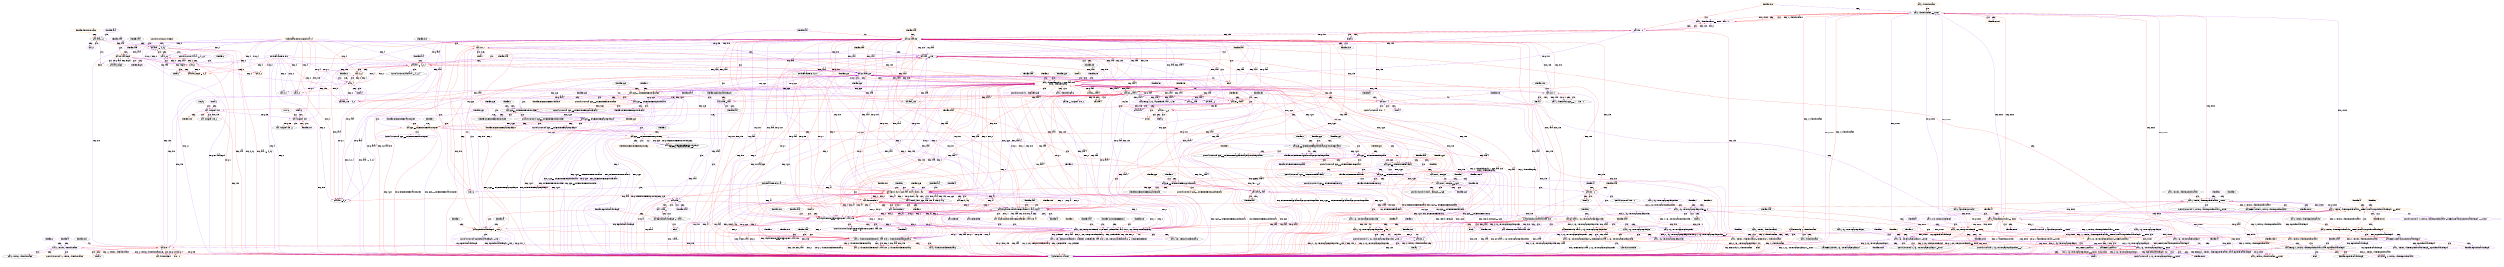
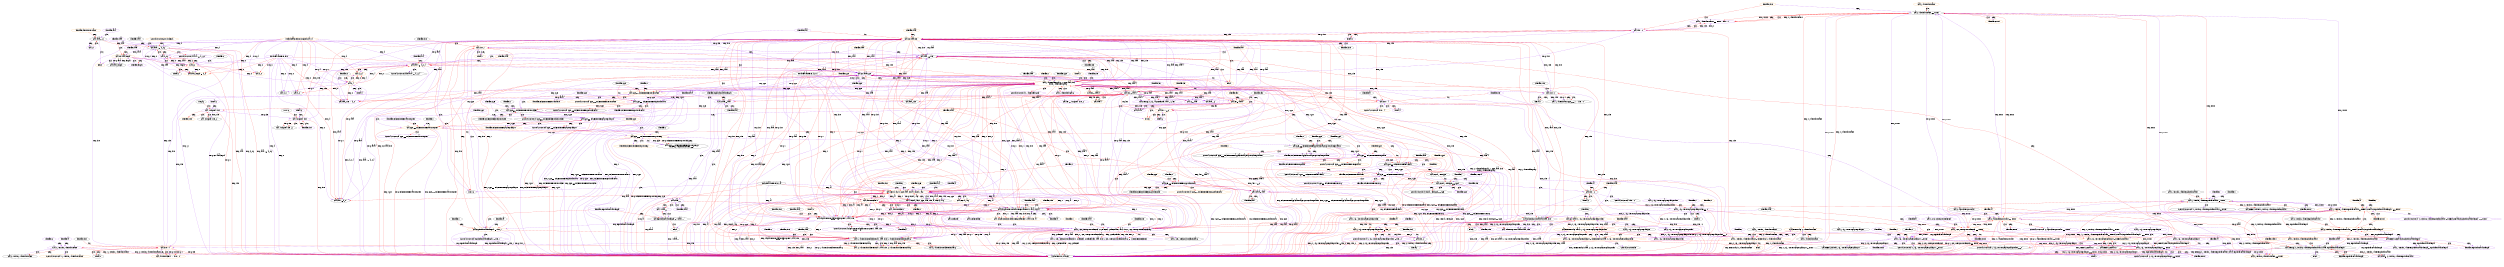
(1113, 219) -> none
(2031, 224) -> (2031, 224)
